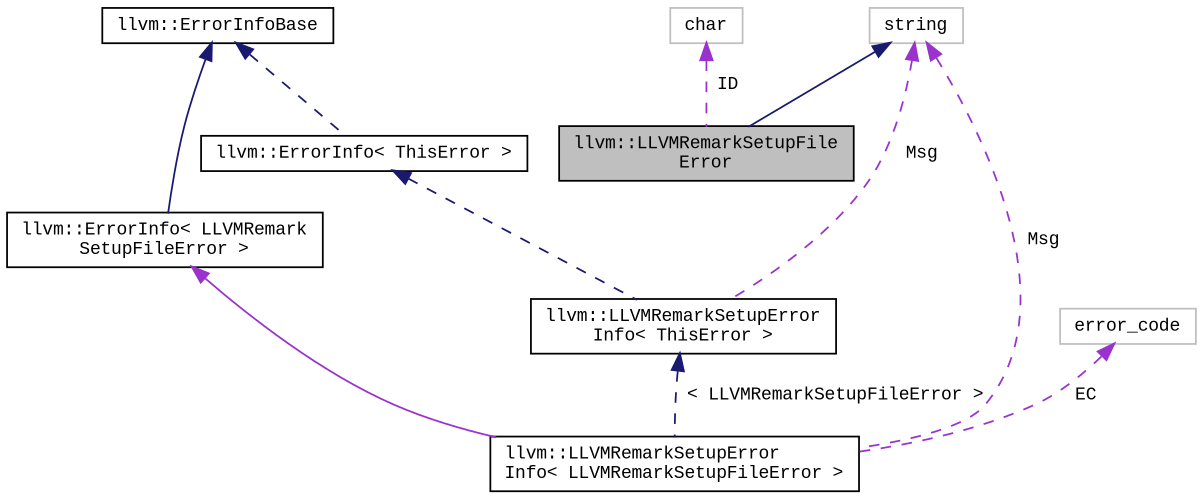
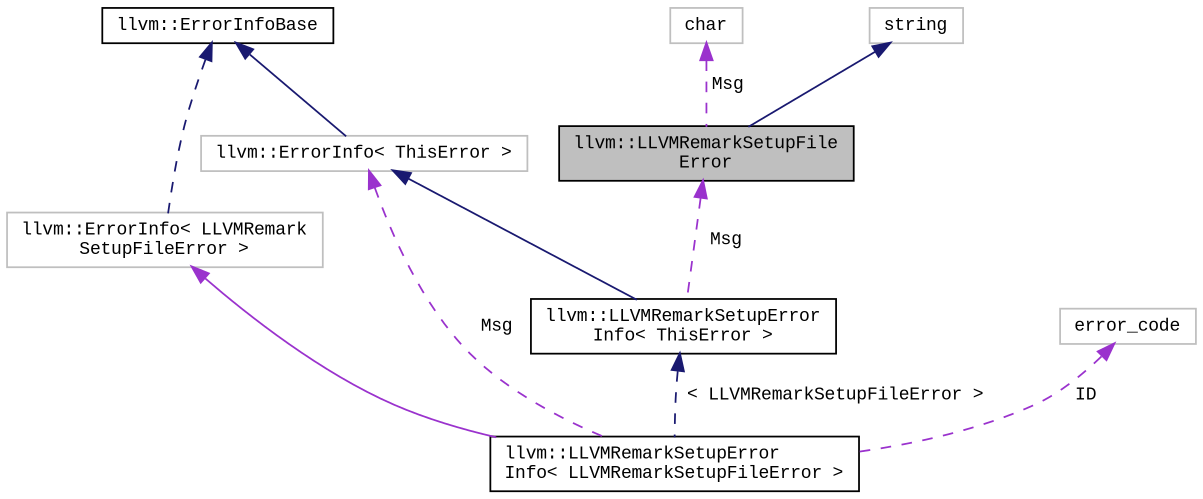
(723, 85) -> (723, 85)
(298, 95) -> (298, 95)
(182, 135) -> (182, 135)
(364, 153) -> (364, 153)
(852, 202) -> (694, 249)
(523, 239) -> (523, 239)
(165, 240) -> (165, 240)
(1019, 294) -> (459, 341)
(1081, 395) -> (1081, 395)
